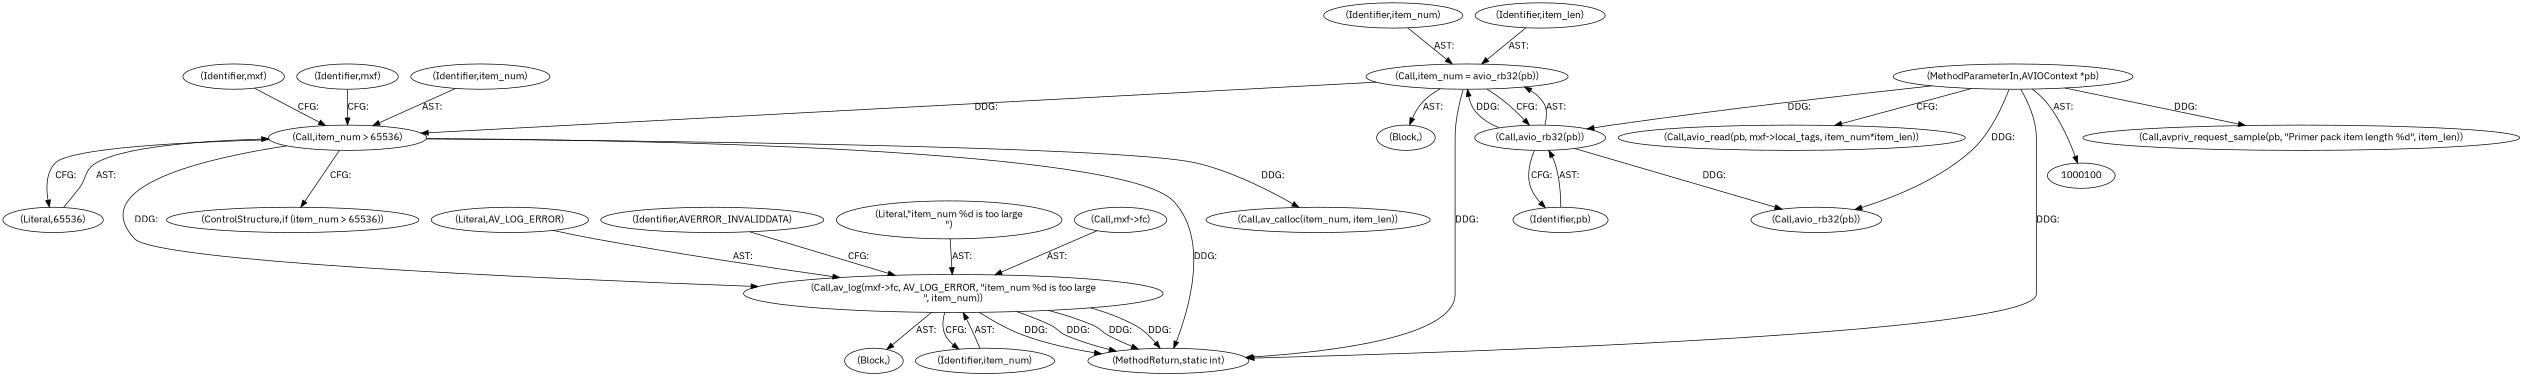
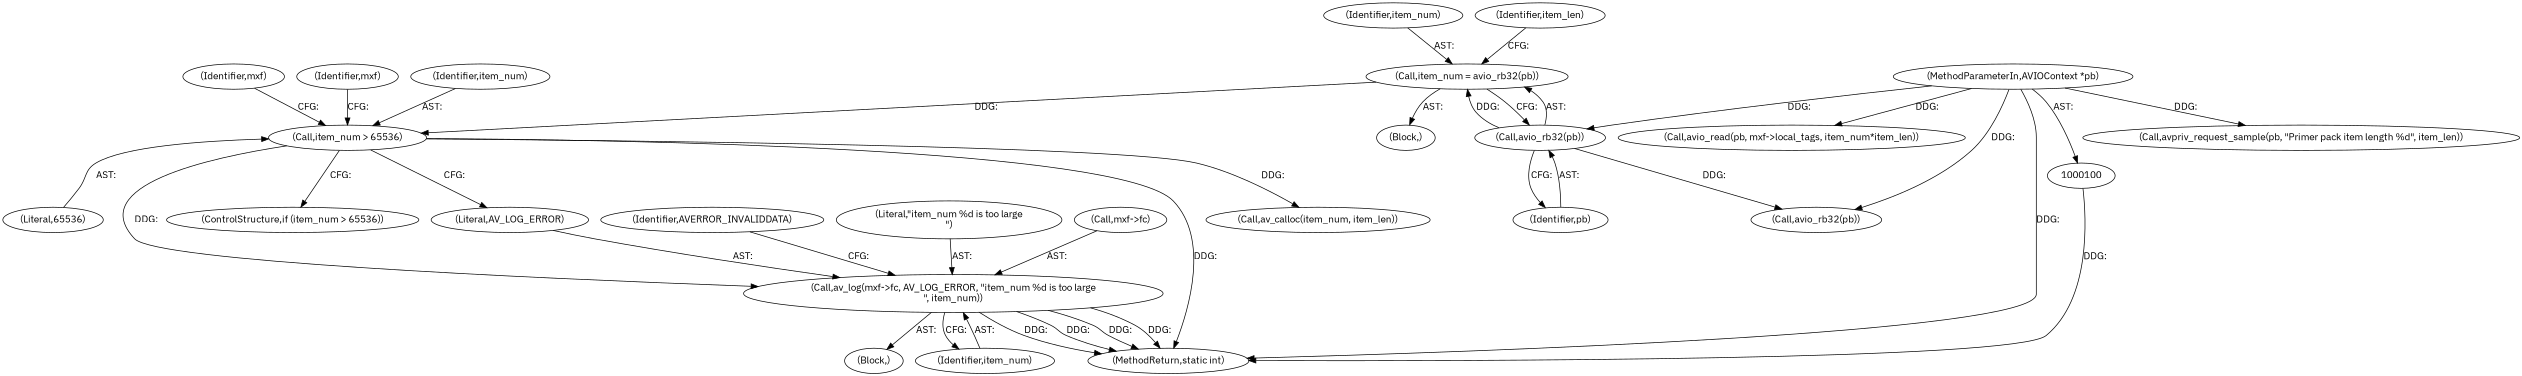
(1520, 46) -> (1520, 46)
(1928, 107) -> (1928, 107)
(129, 147) -> (426, 177)
(1452, 302) -> (1731, 357)
